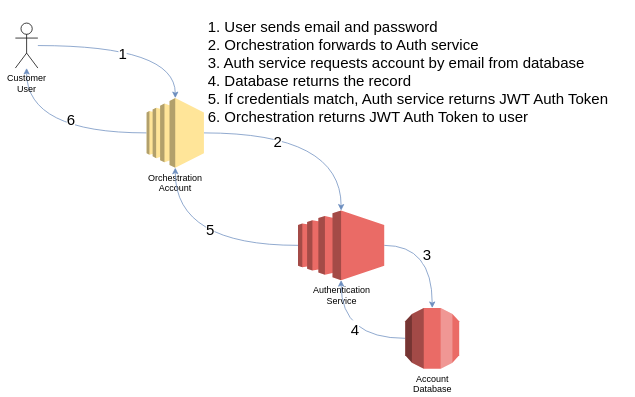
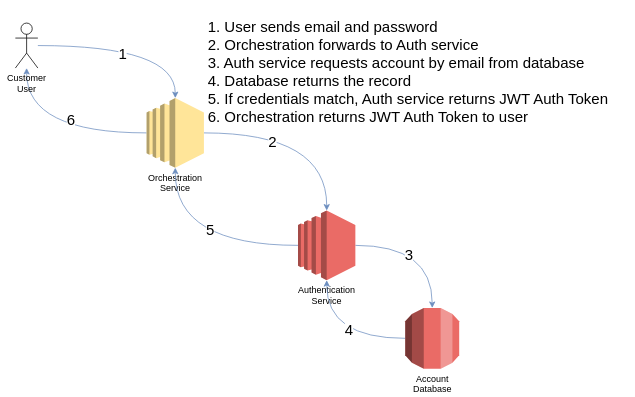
(176, 184) -> (176, 184)
(341, 245) -> (327, 245)
